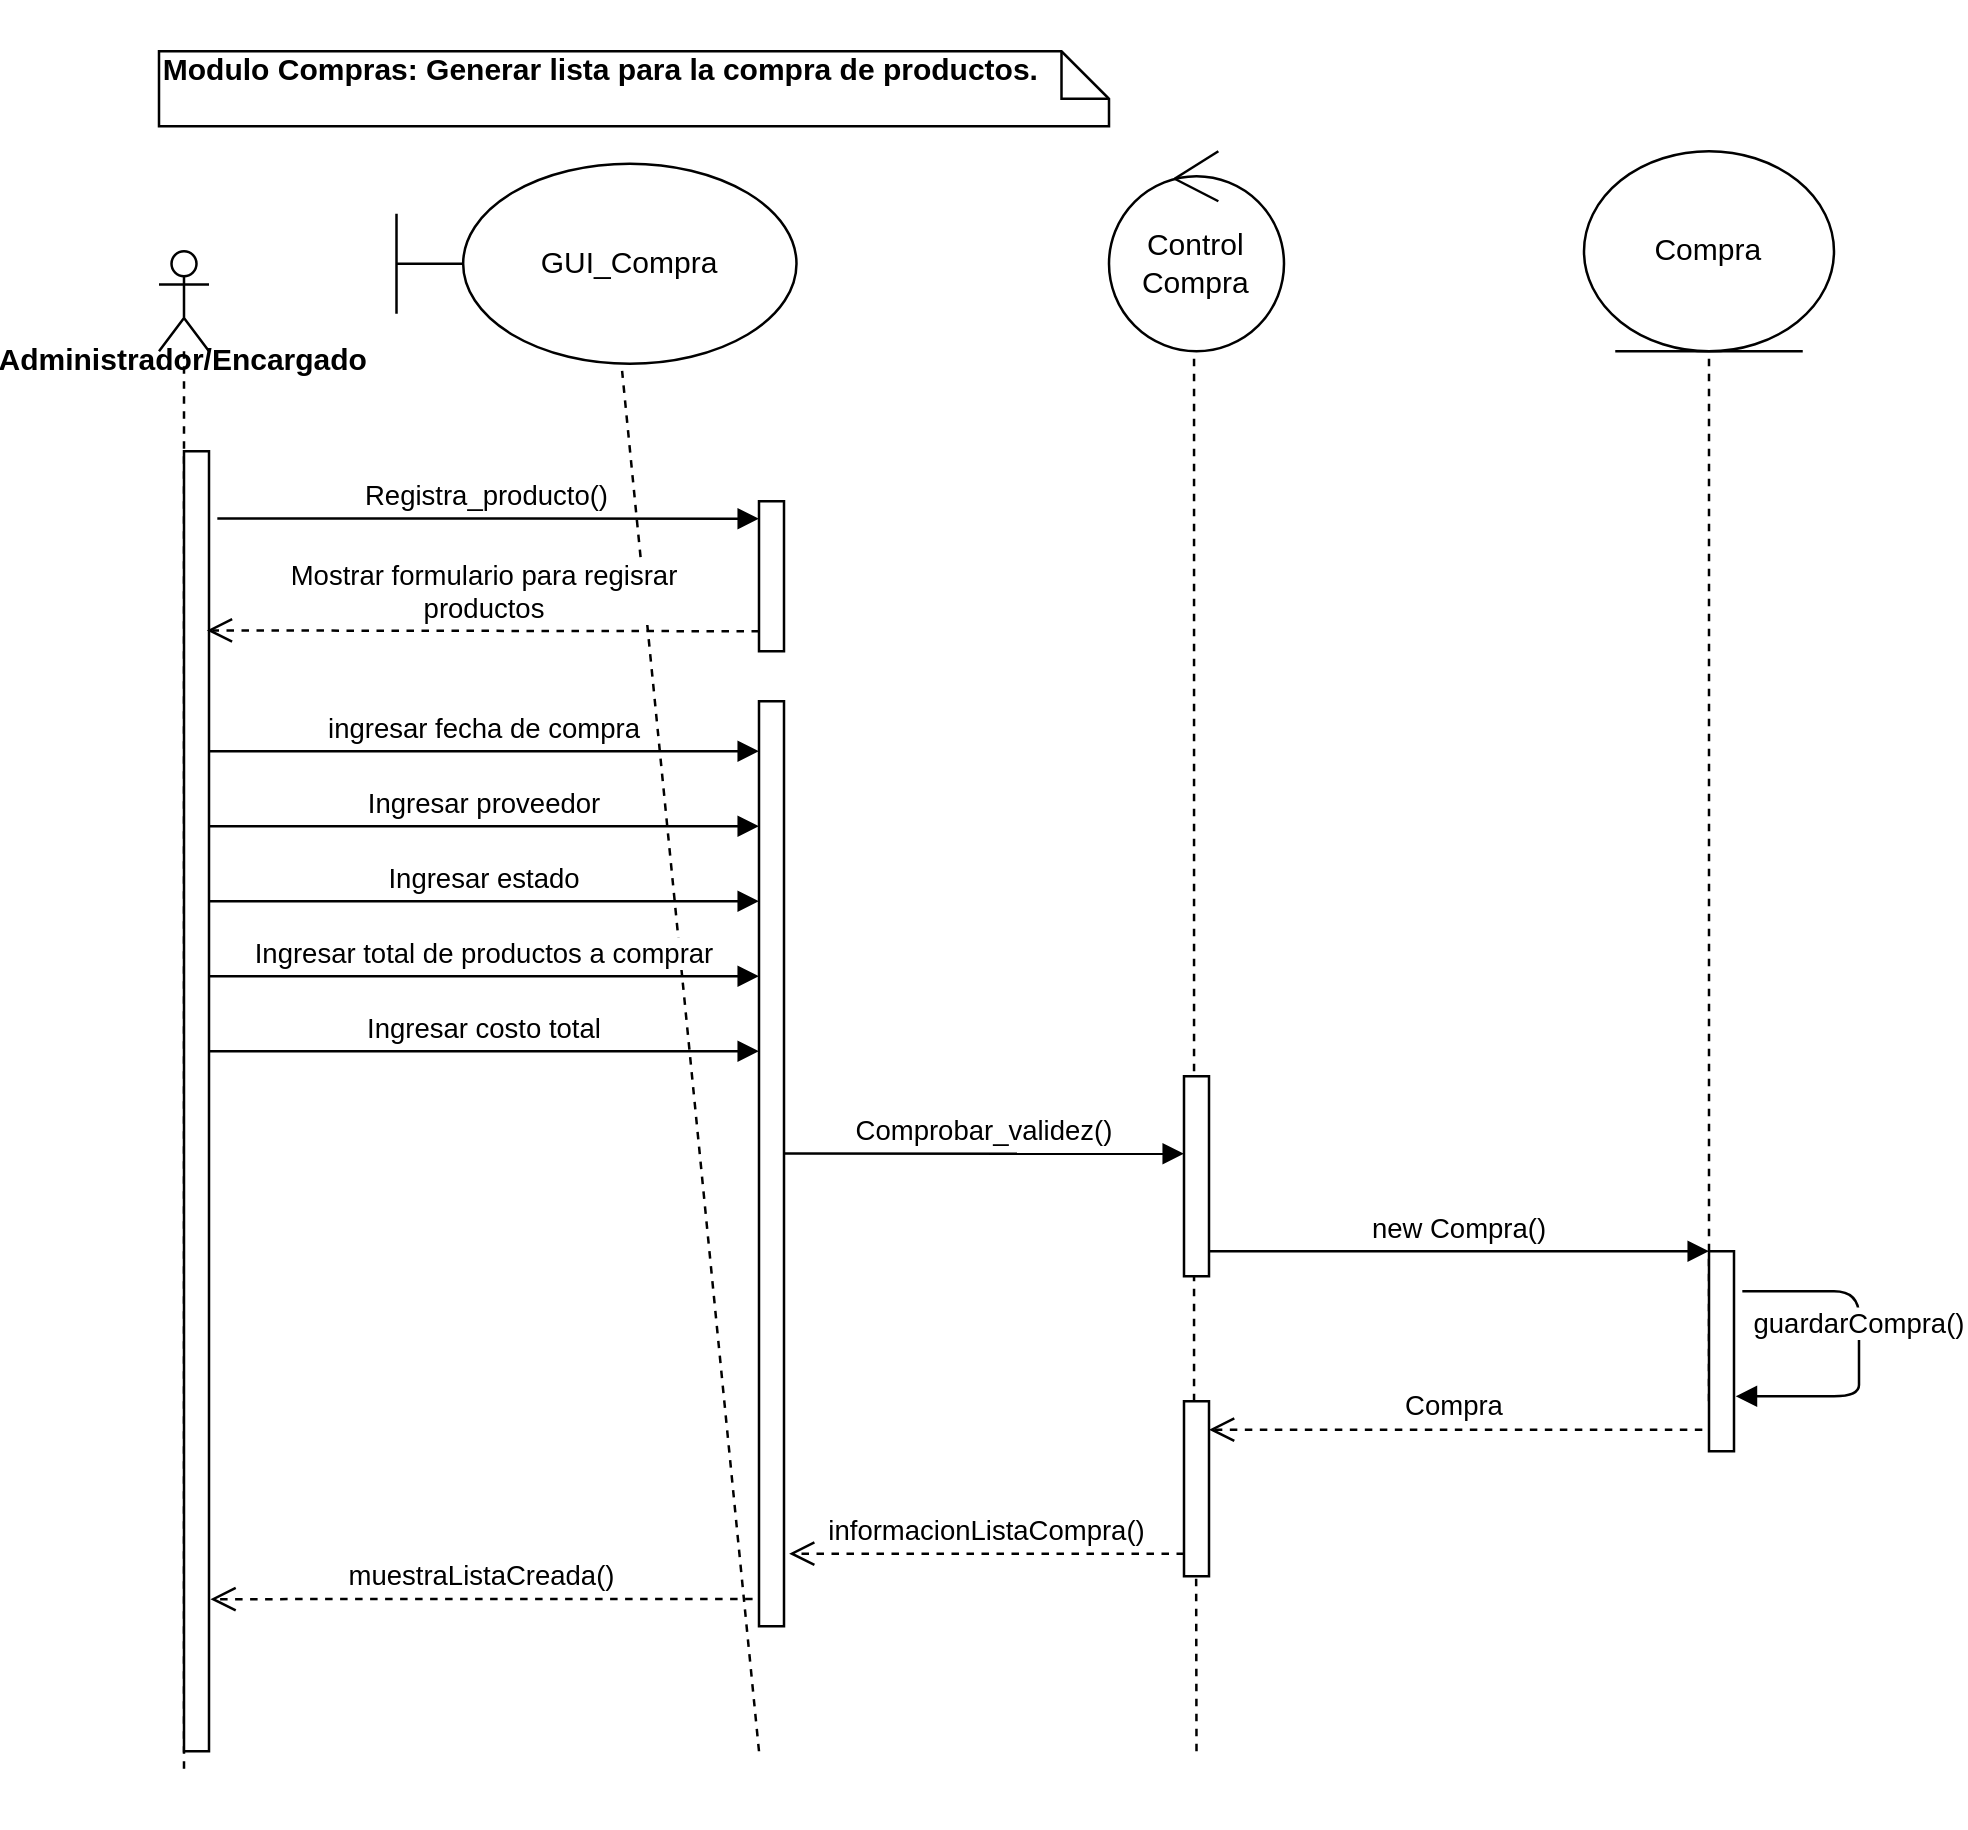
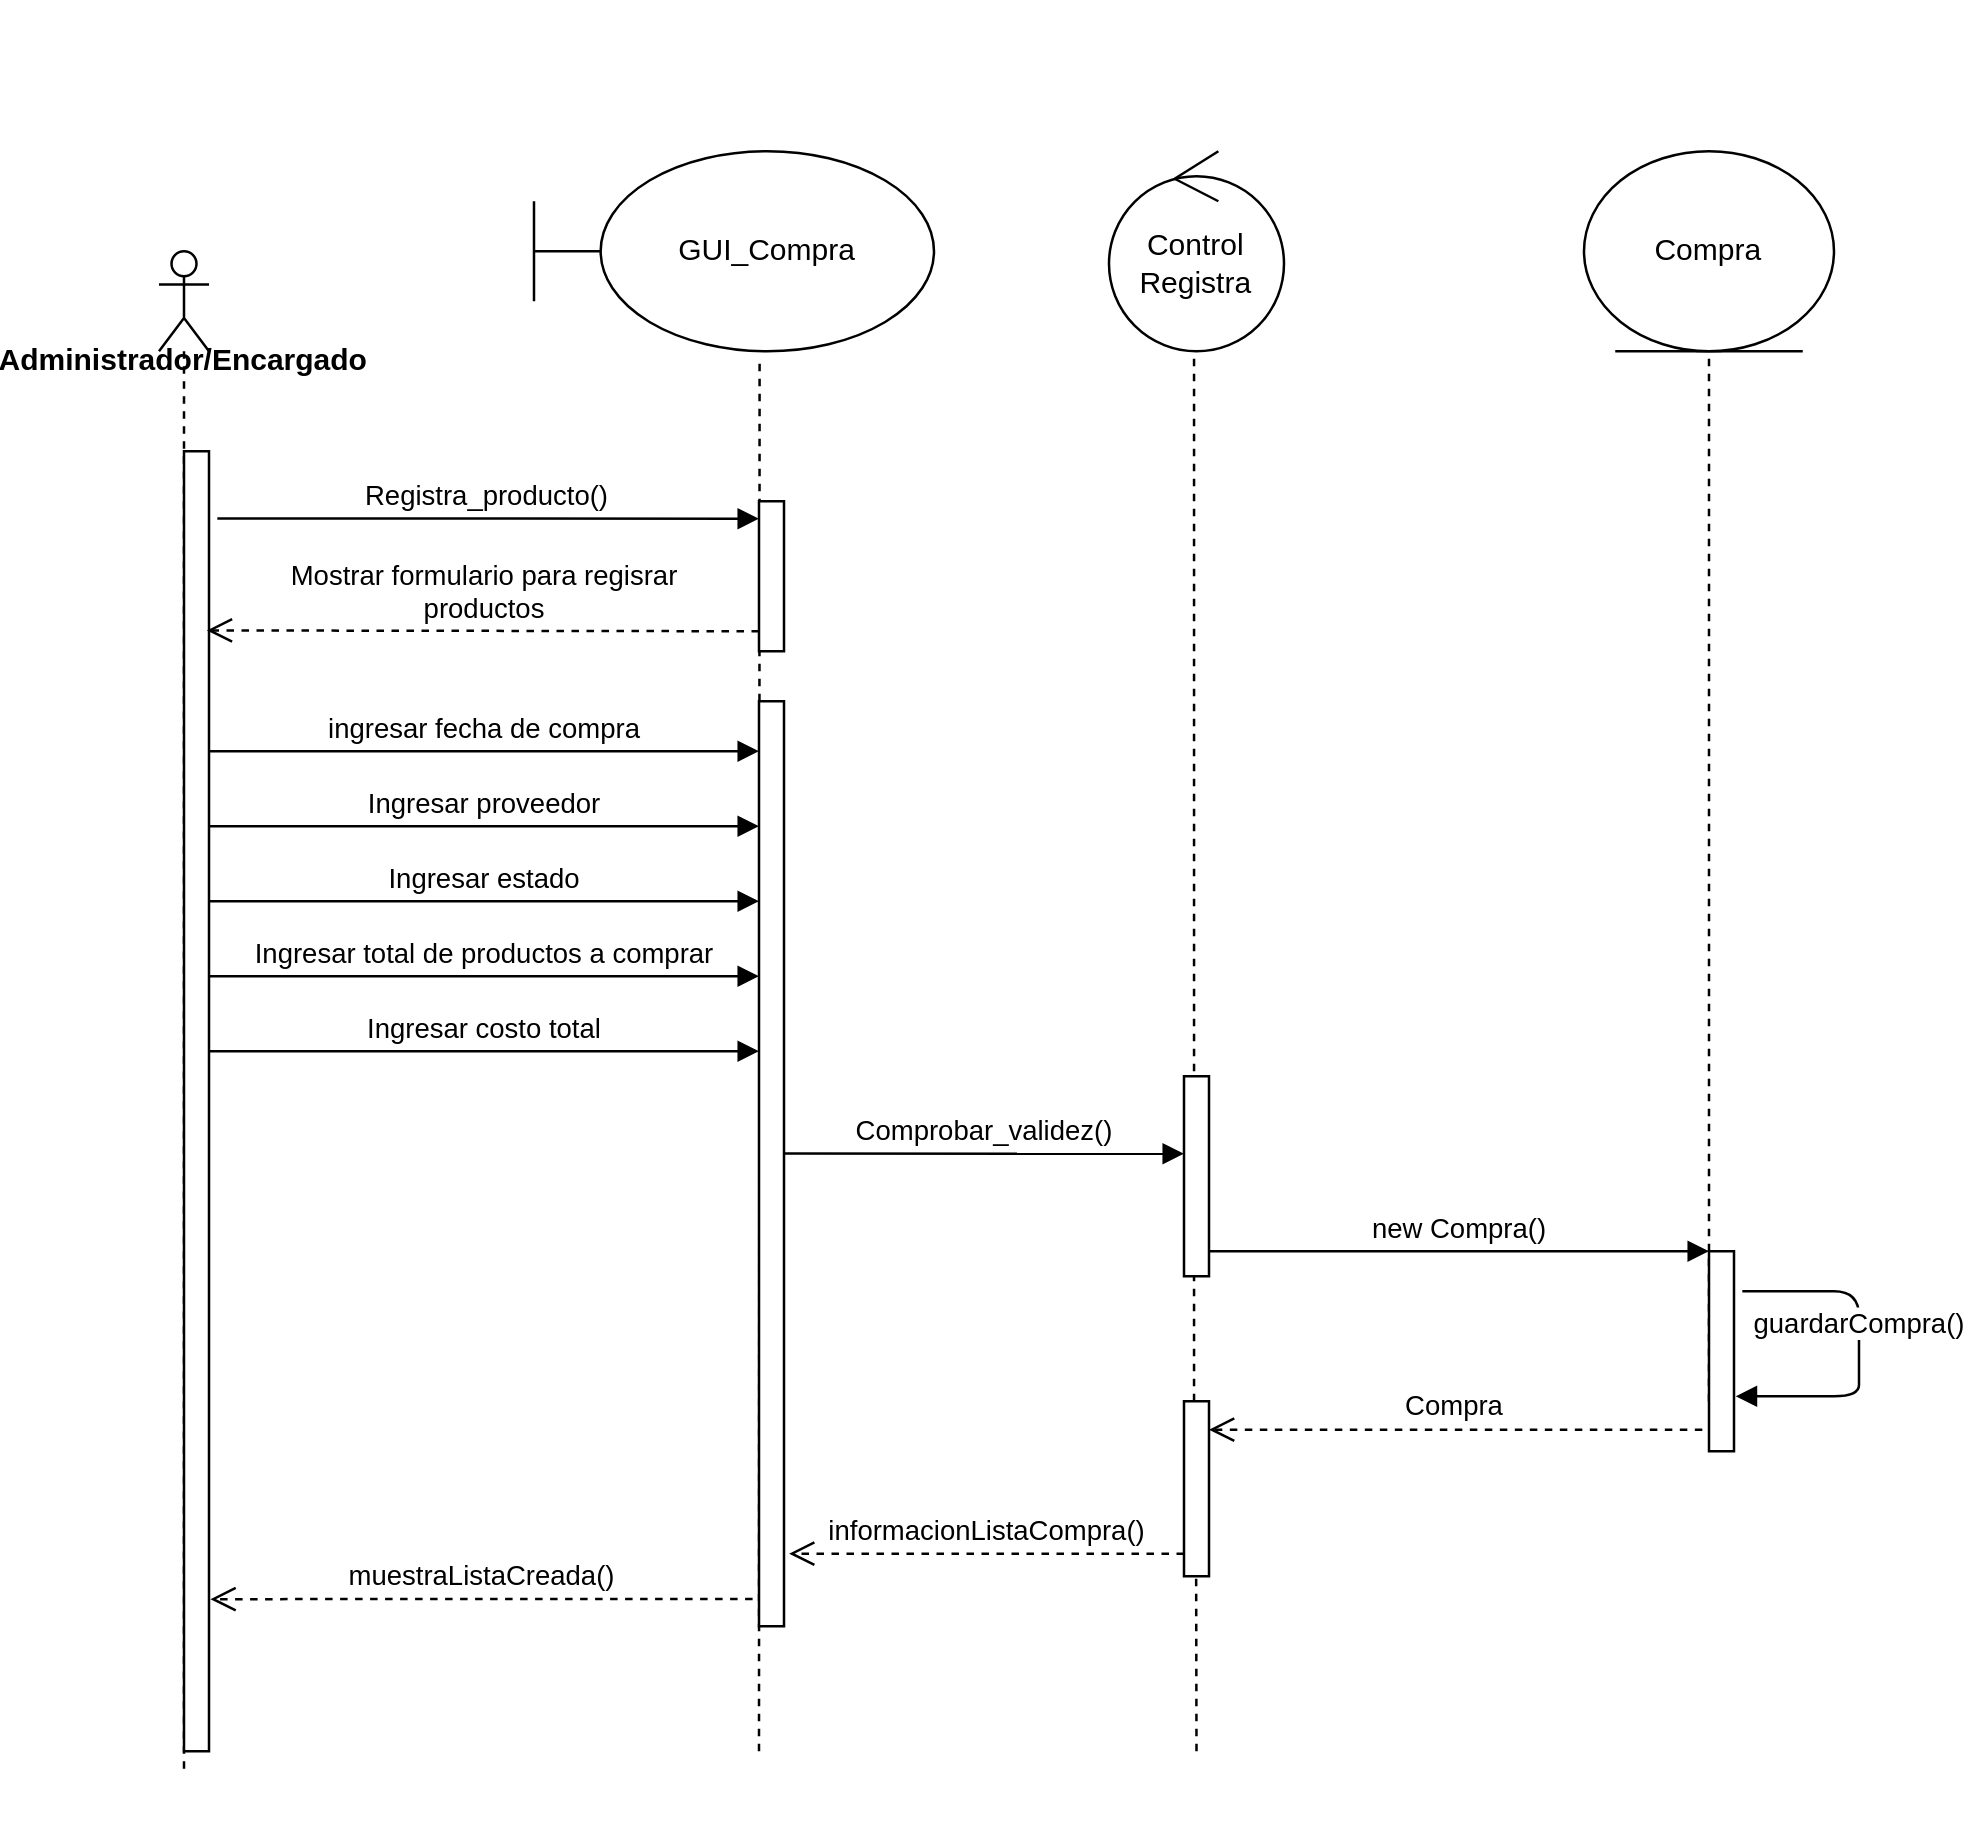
(634, 89) -> none
(596, 264) -> (734, 251)
(1196, 264) -> (1196, 264)
